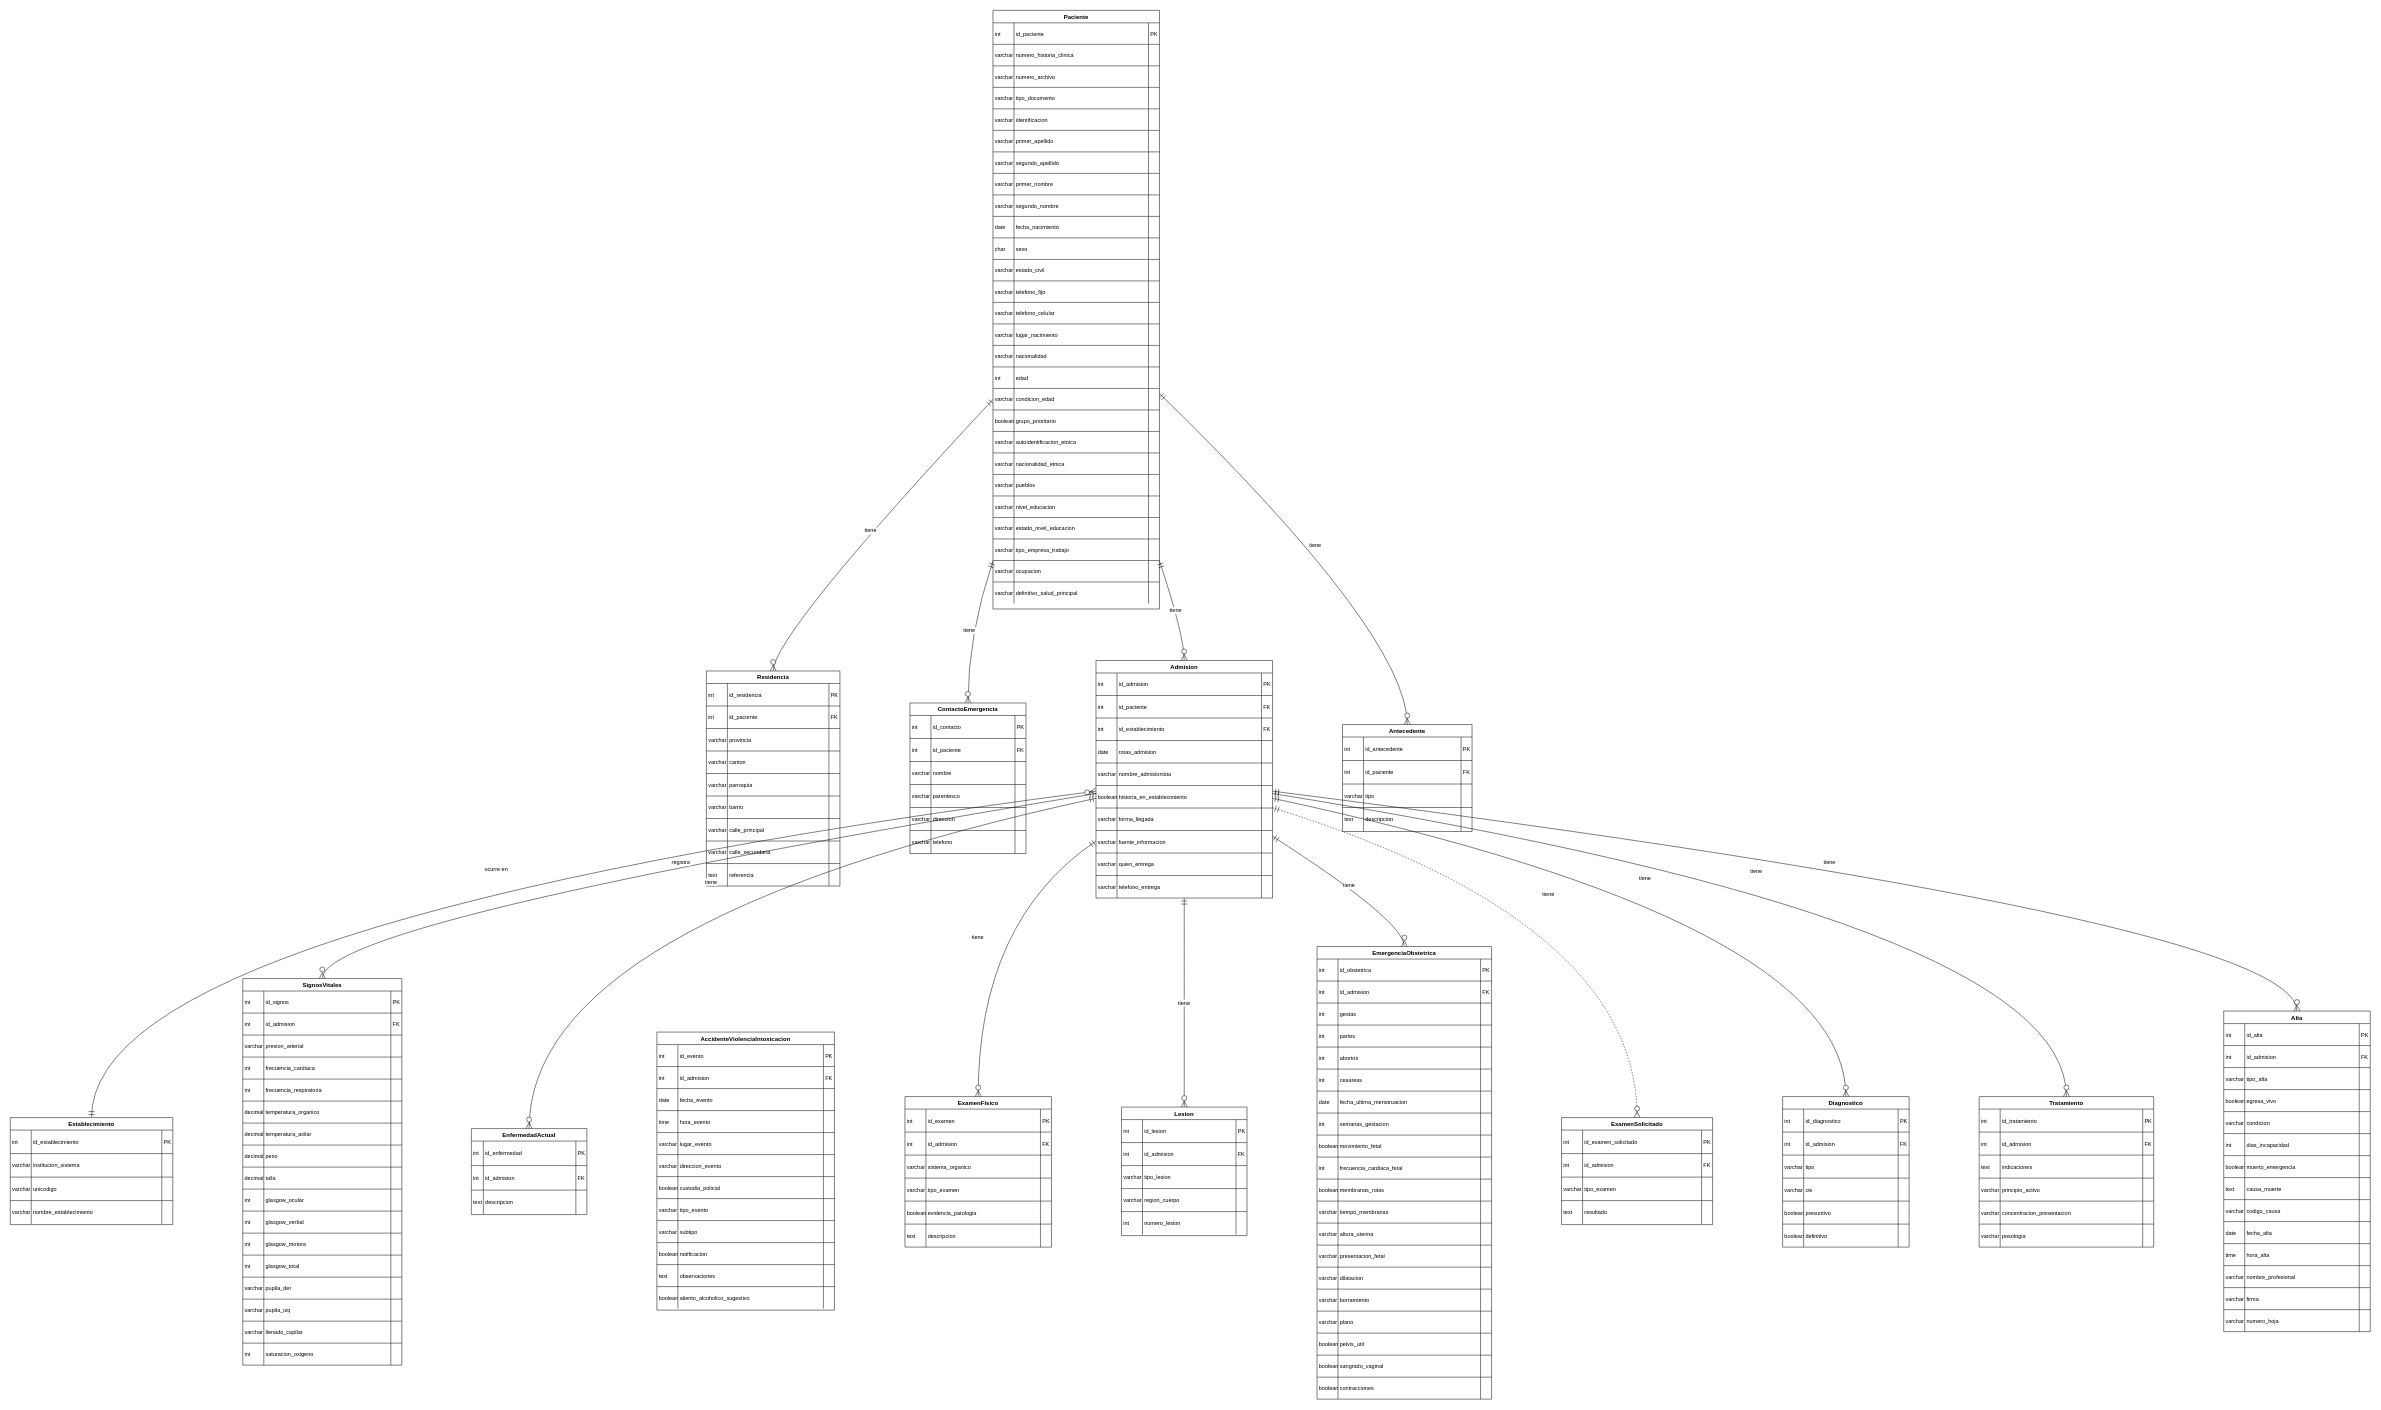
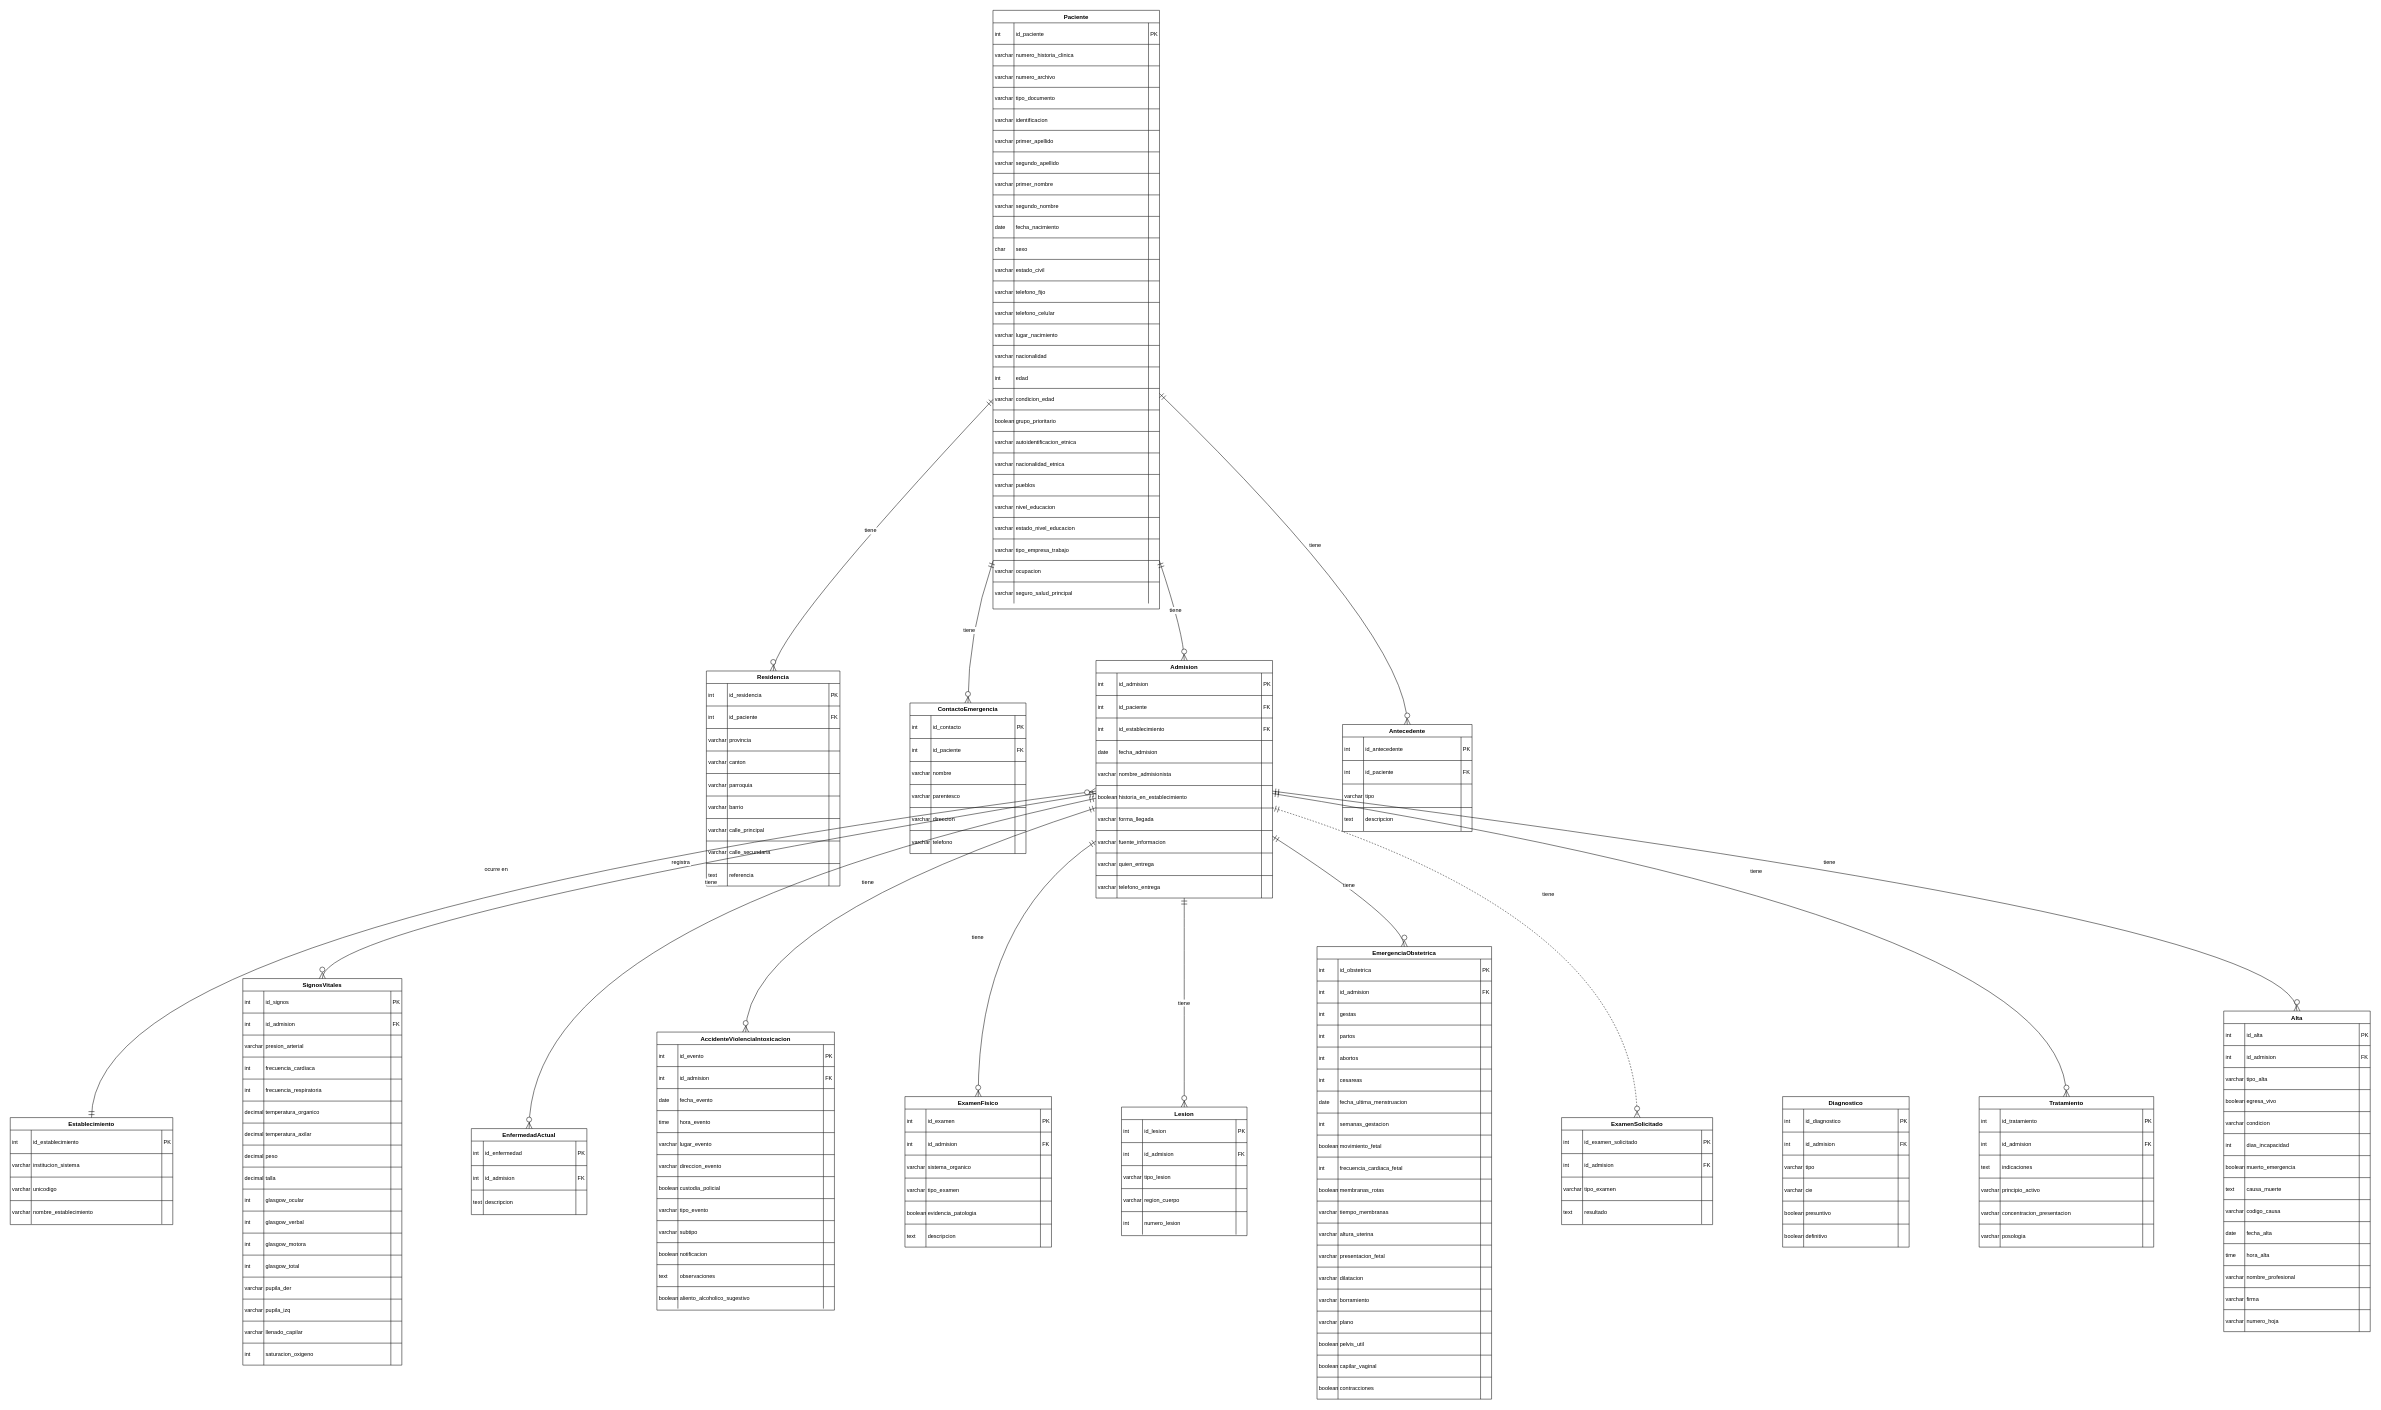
(1051, 593) -> (1047, 593)
(1139, 752) -> (1139, 752)
(1615, 895) -> none
none -> (834, 920)
(1363, 1366) -> (1360, 1366)
